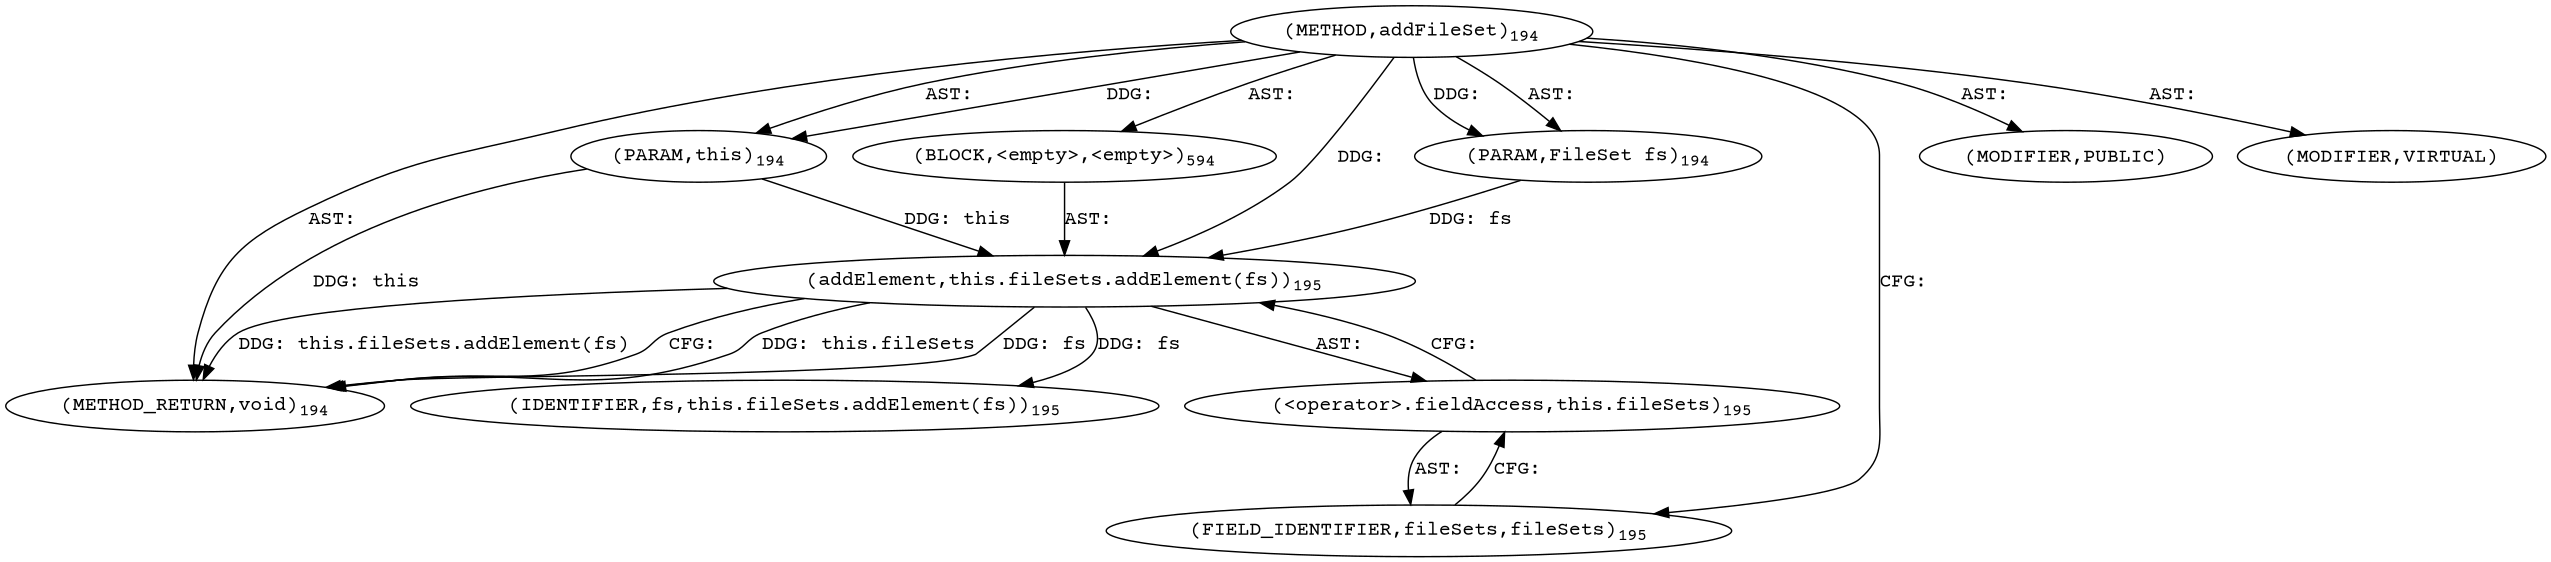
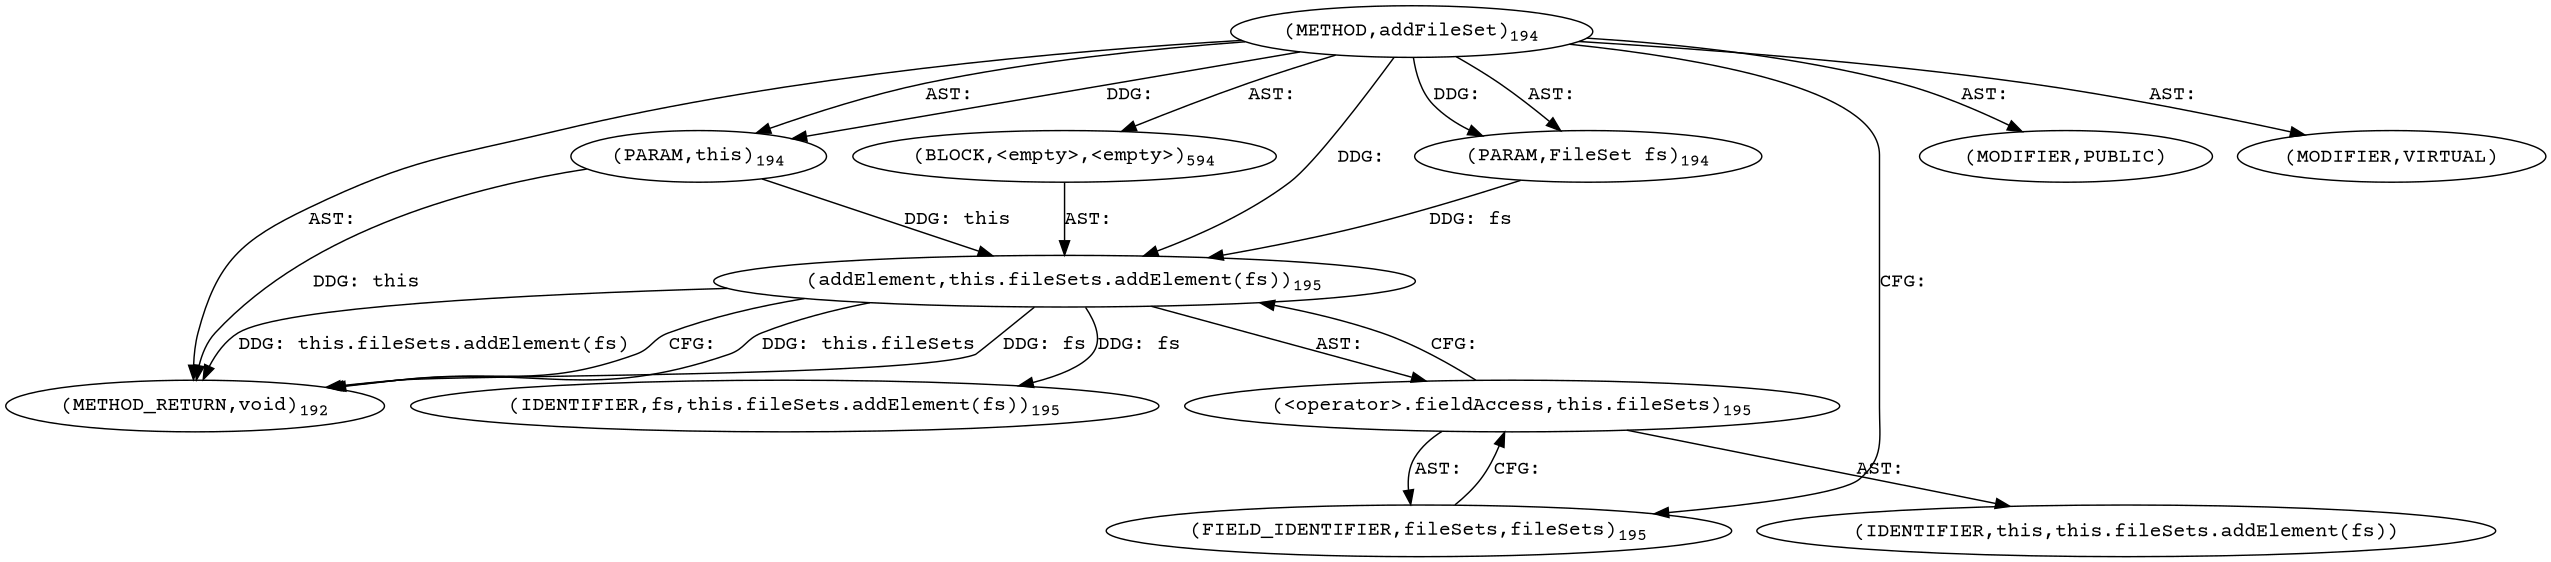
(314, 404) -> (314, 404)
none -> (2126, 531)
